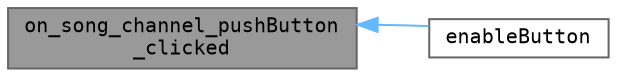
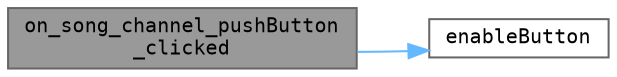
(403, 25) -> (383, 52)
